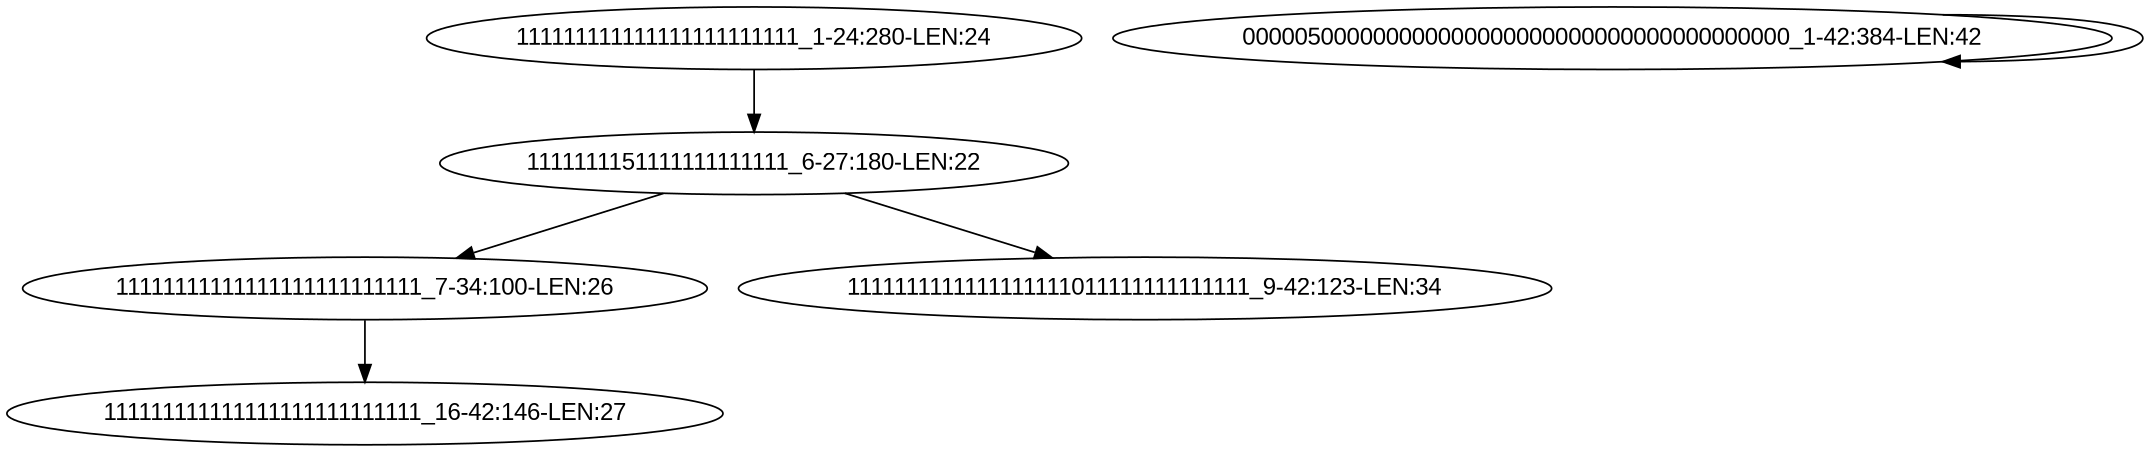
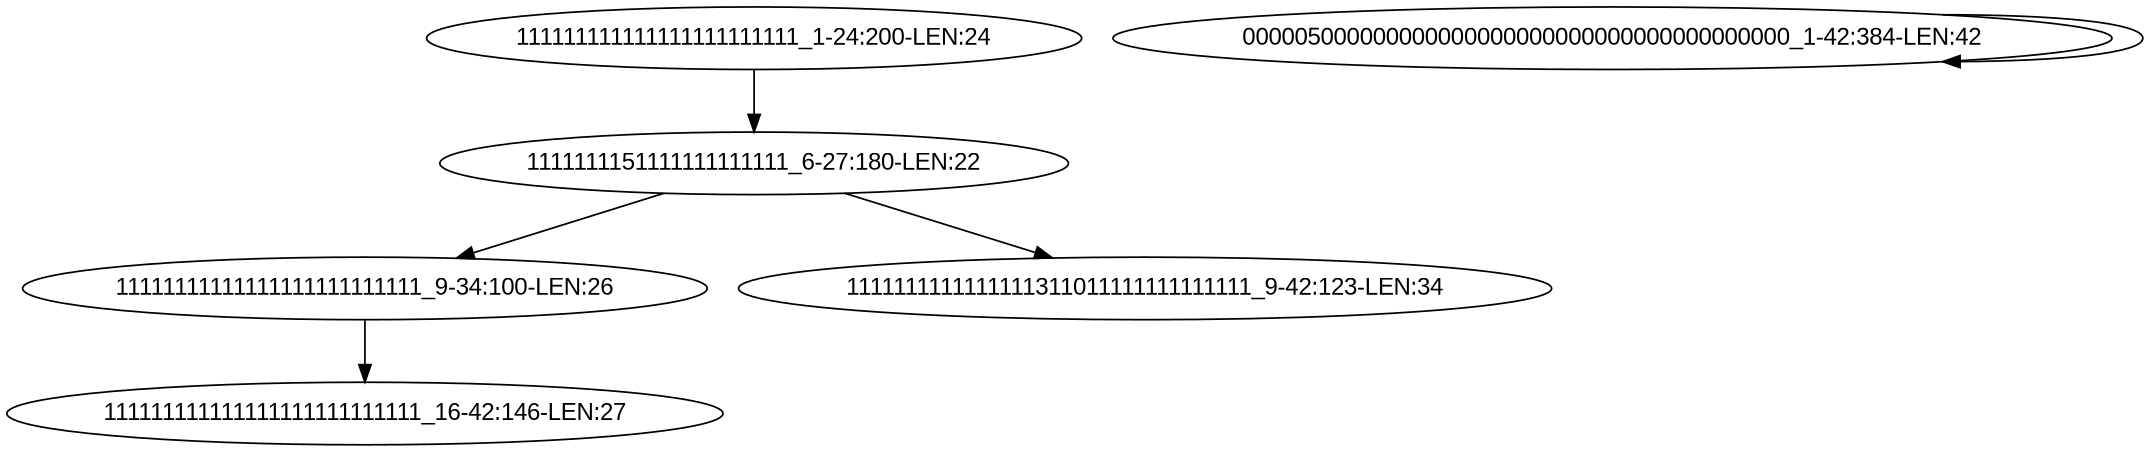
(754, 38) -> (754, 38)
(365, 288) -> (365, 288)
(1145, 288) -> (1145, 288)
